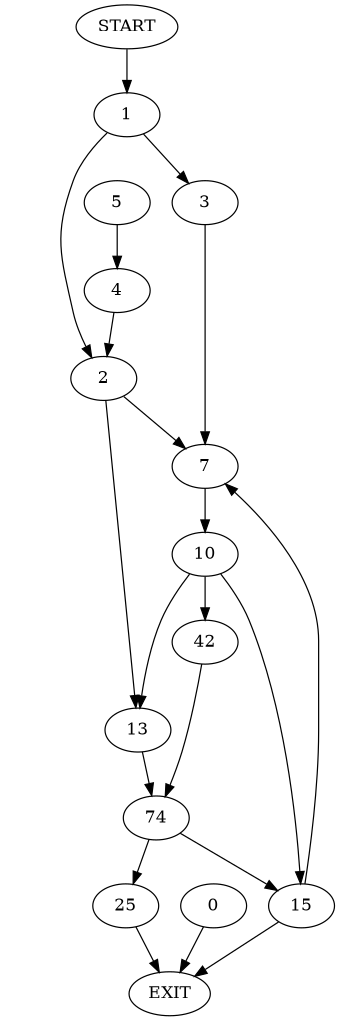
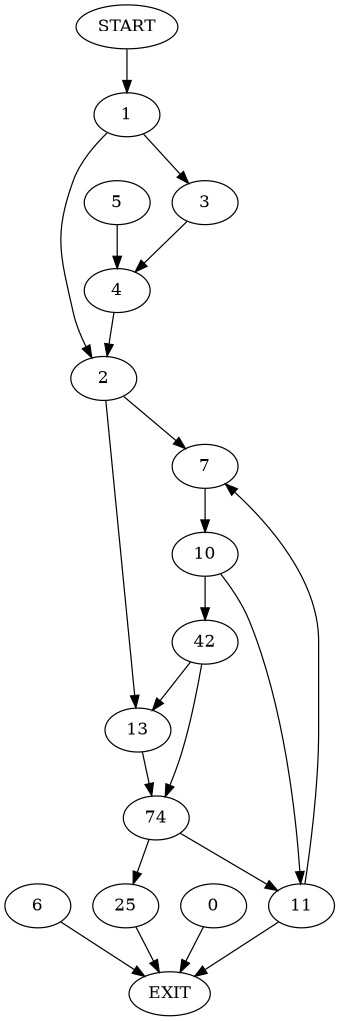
(205, 328) -> (166, 242)
(157, 631) -> (175, 681)
none -> (38, 906)
(302, 906) -> (302, 906)
